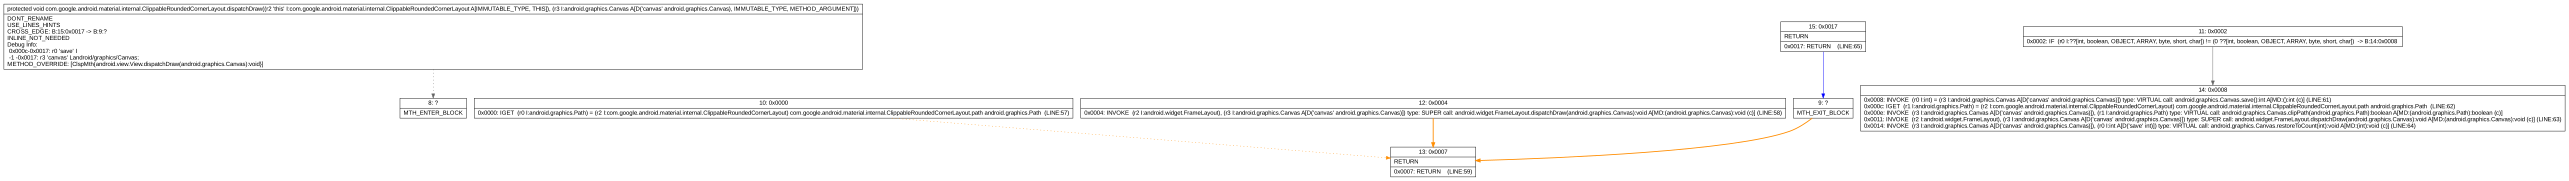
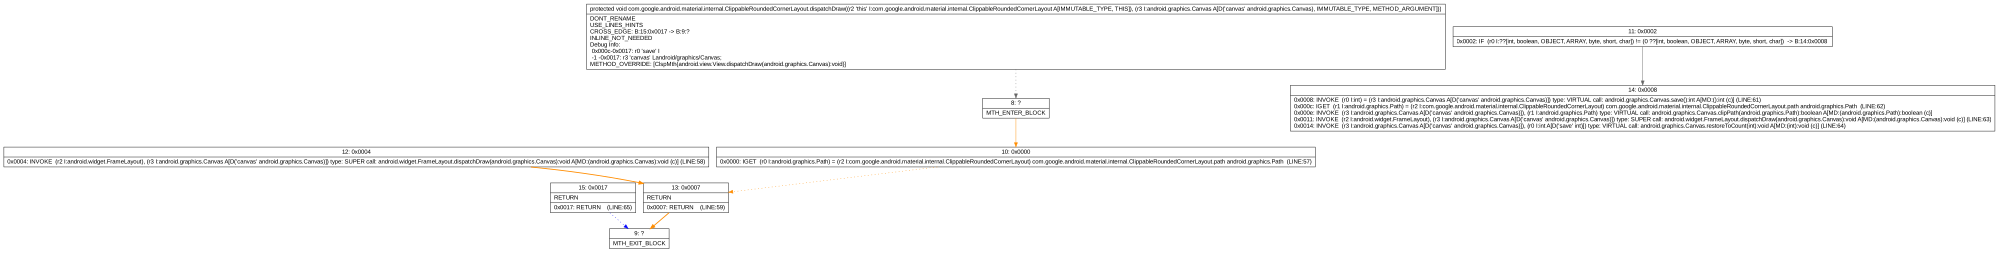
(1823, 73) -> (617, 219)
none -> (1016, 130)
(1649, 152) -> (661, 219)
